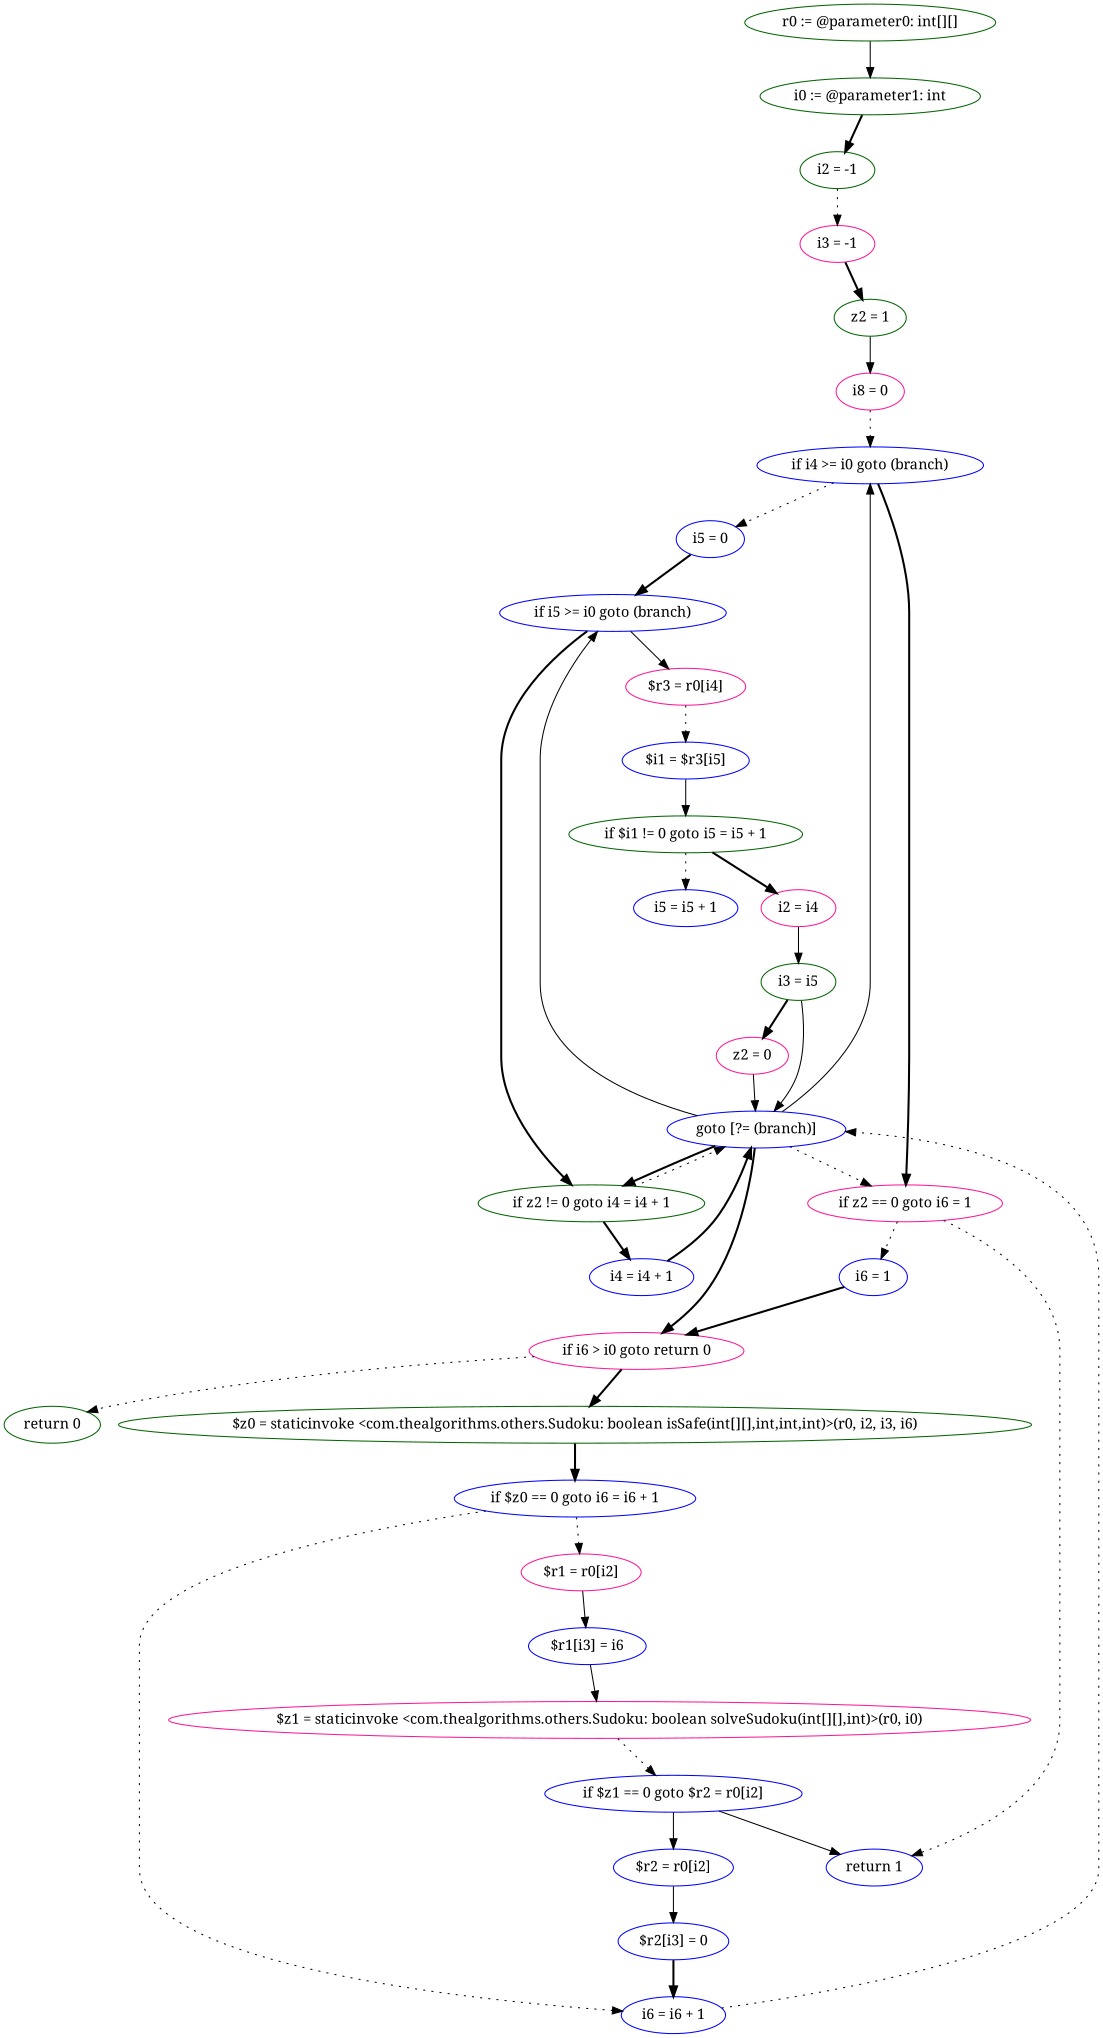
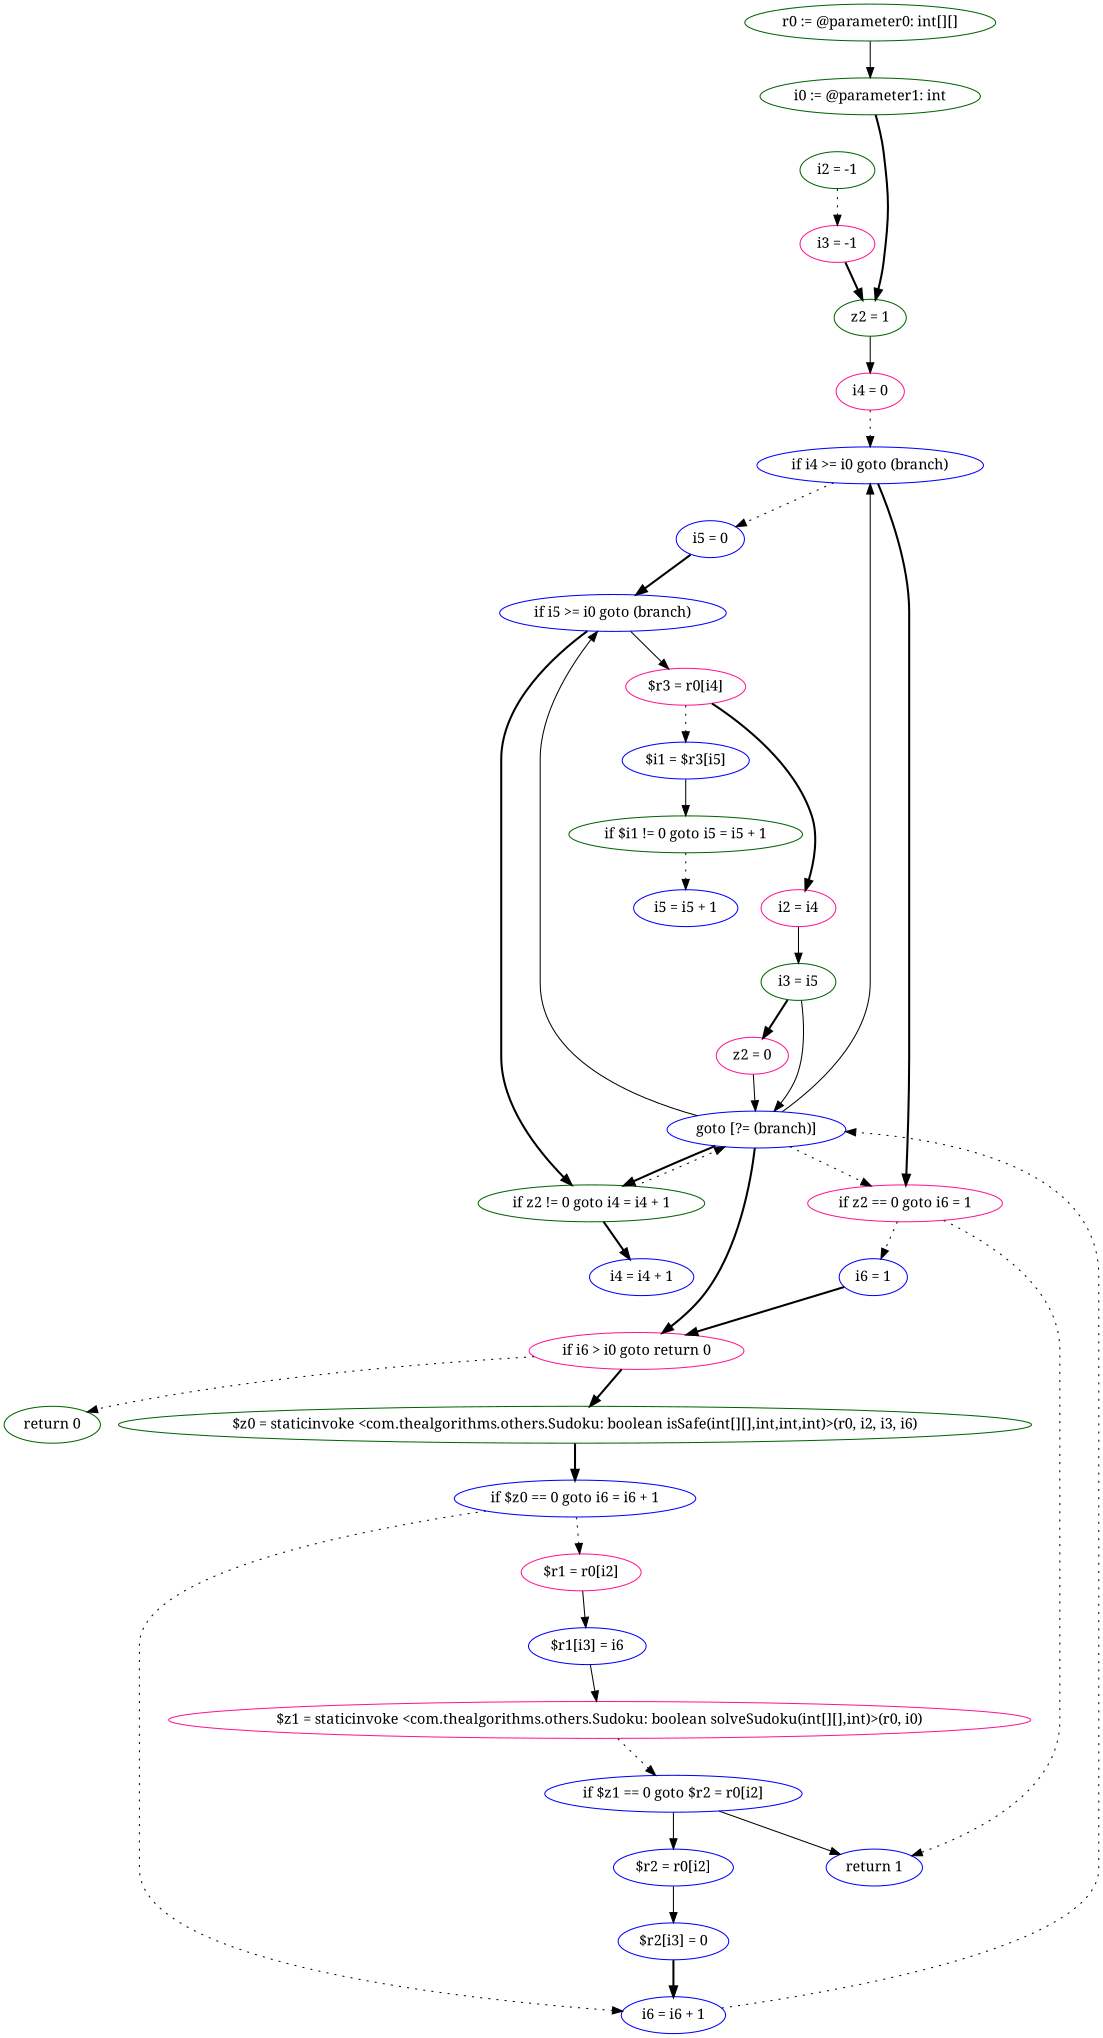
(856, 129) -> (888, 202)
(870, 392) -> (870, 392)
(740, 870) -> (792, 777)
(717, 1217) -> none
